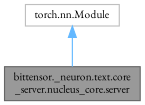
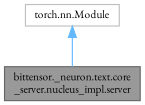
(72, 84) -> (72, 84)
